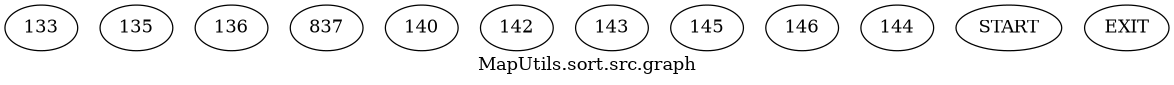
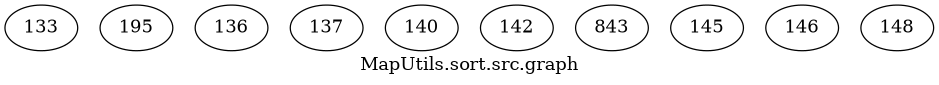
(136, 28) -> (136, 28)
(327, 28) -> (327, 28)
(612, 28) -> (612, 28)
(897, 28) -> (897, 28)
(1009, 28) -> none
(1127, 28) -> none
